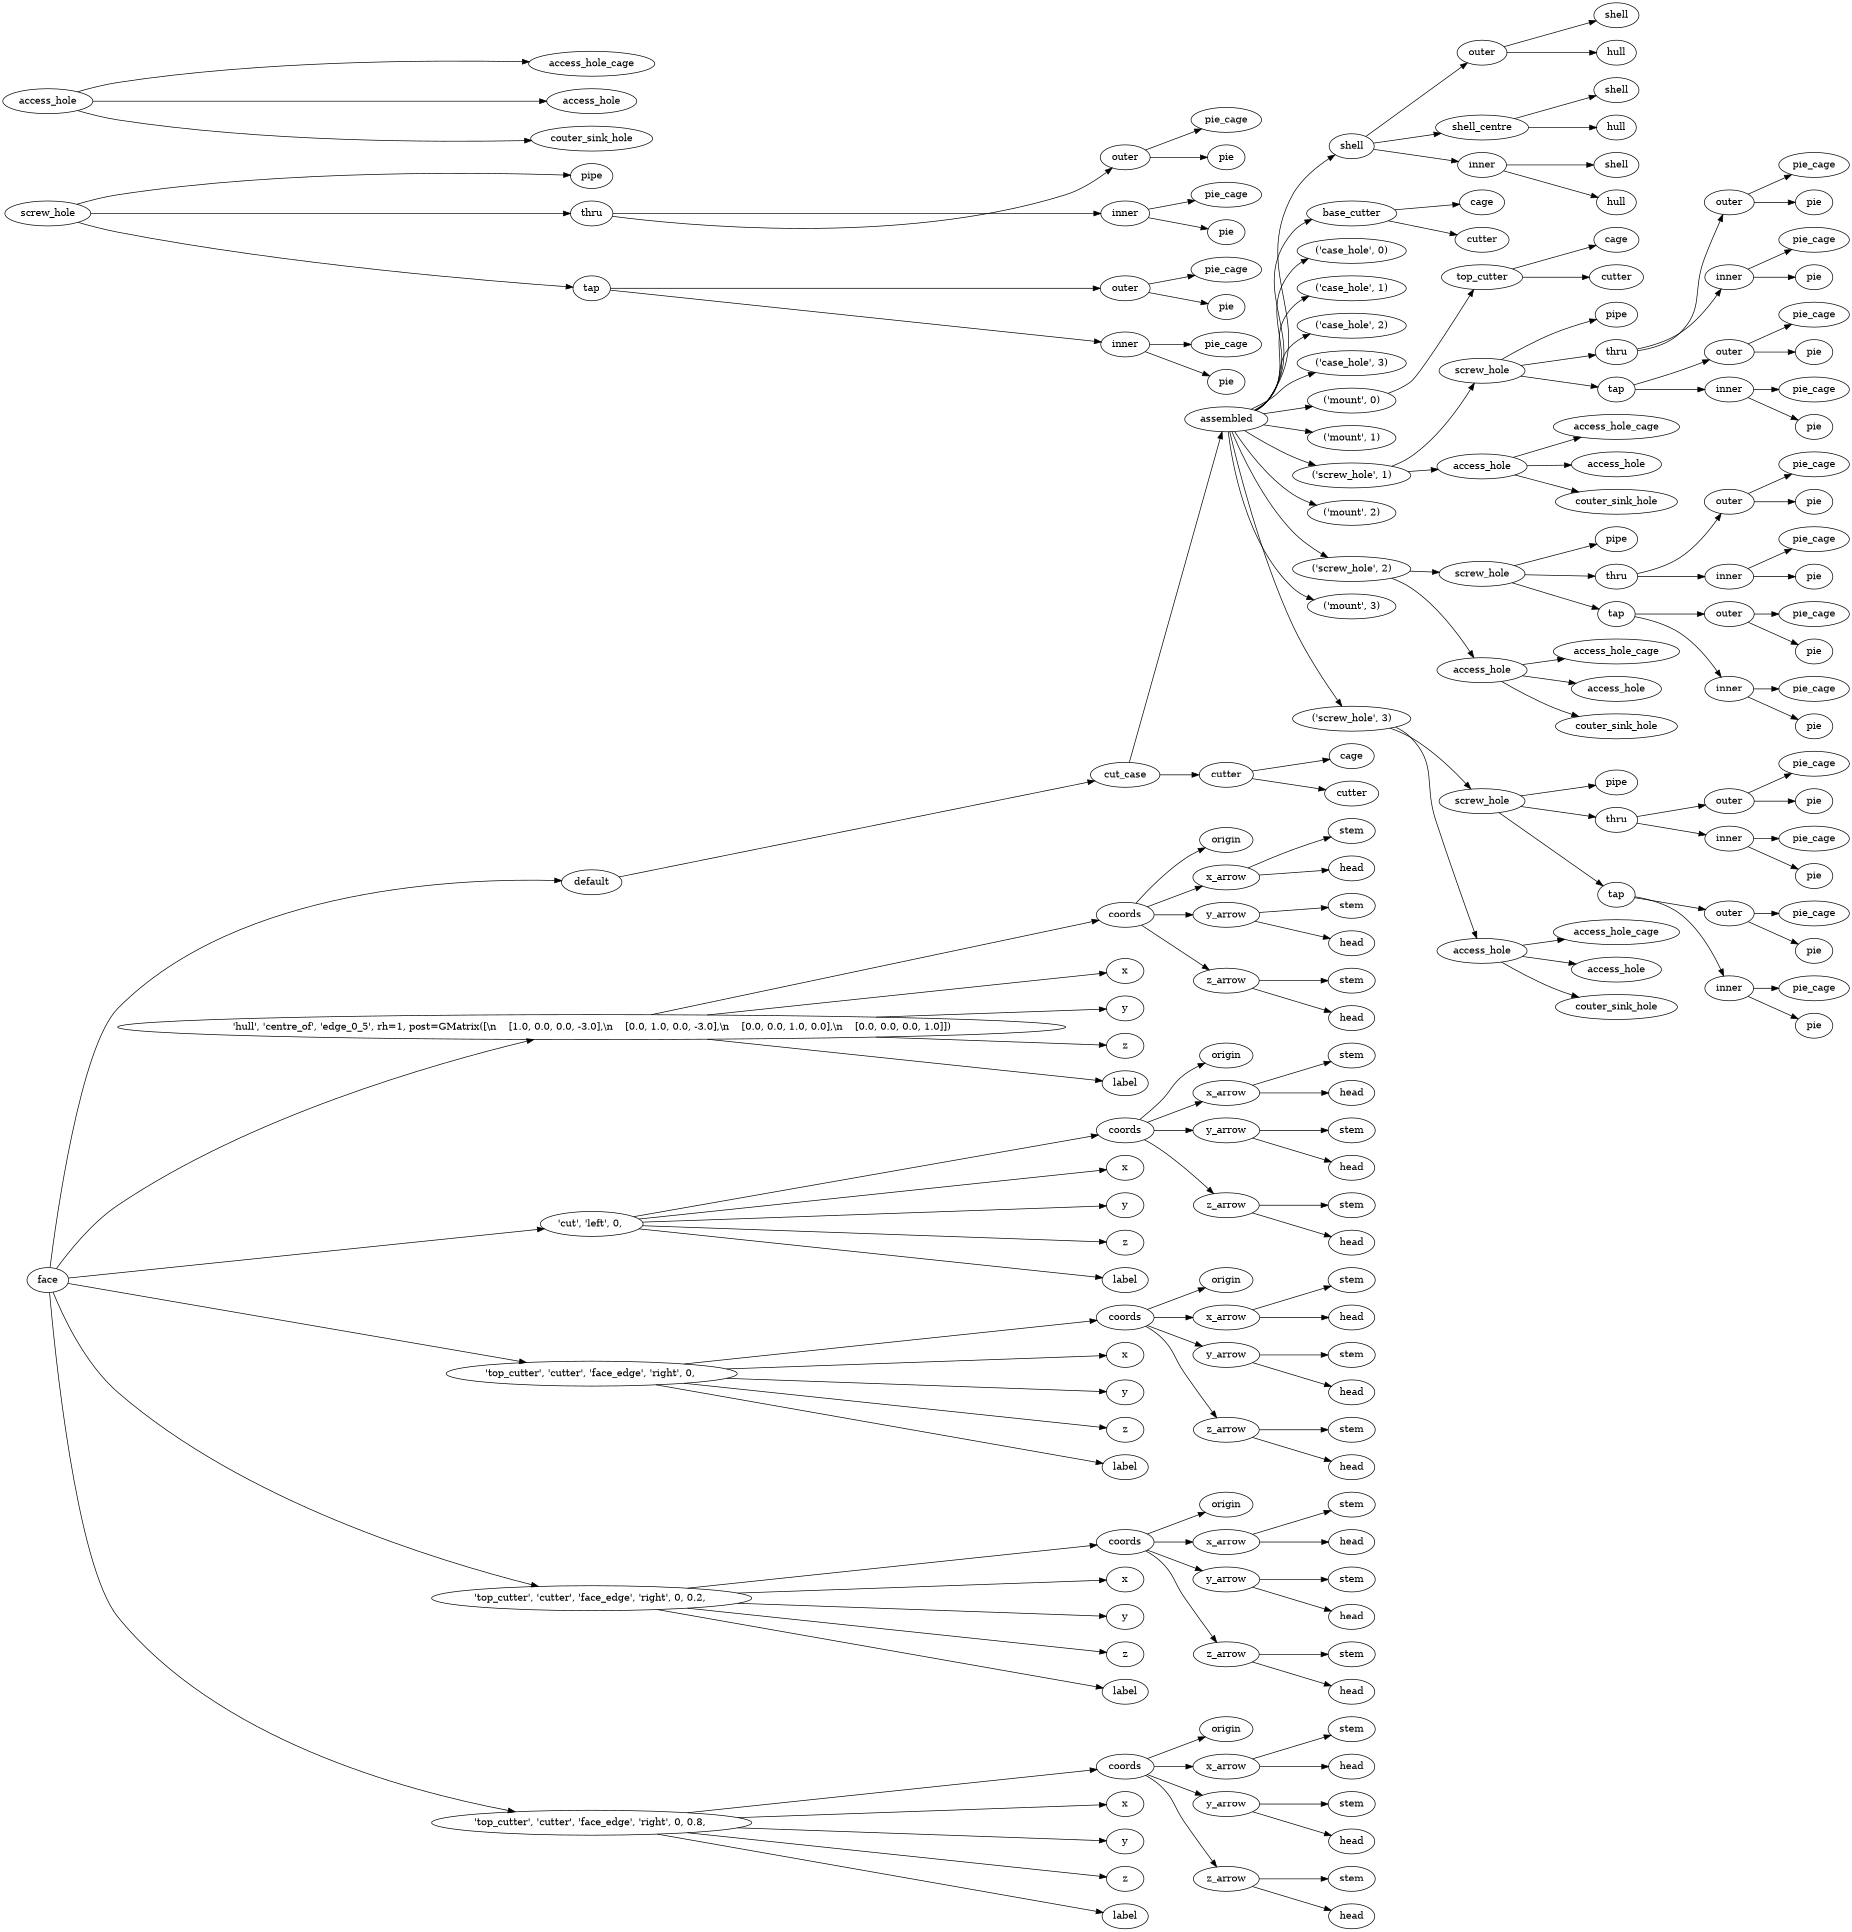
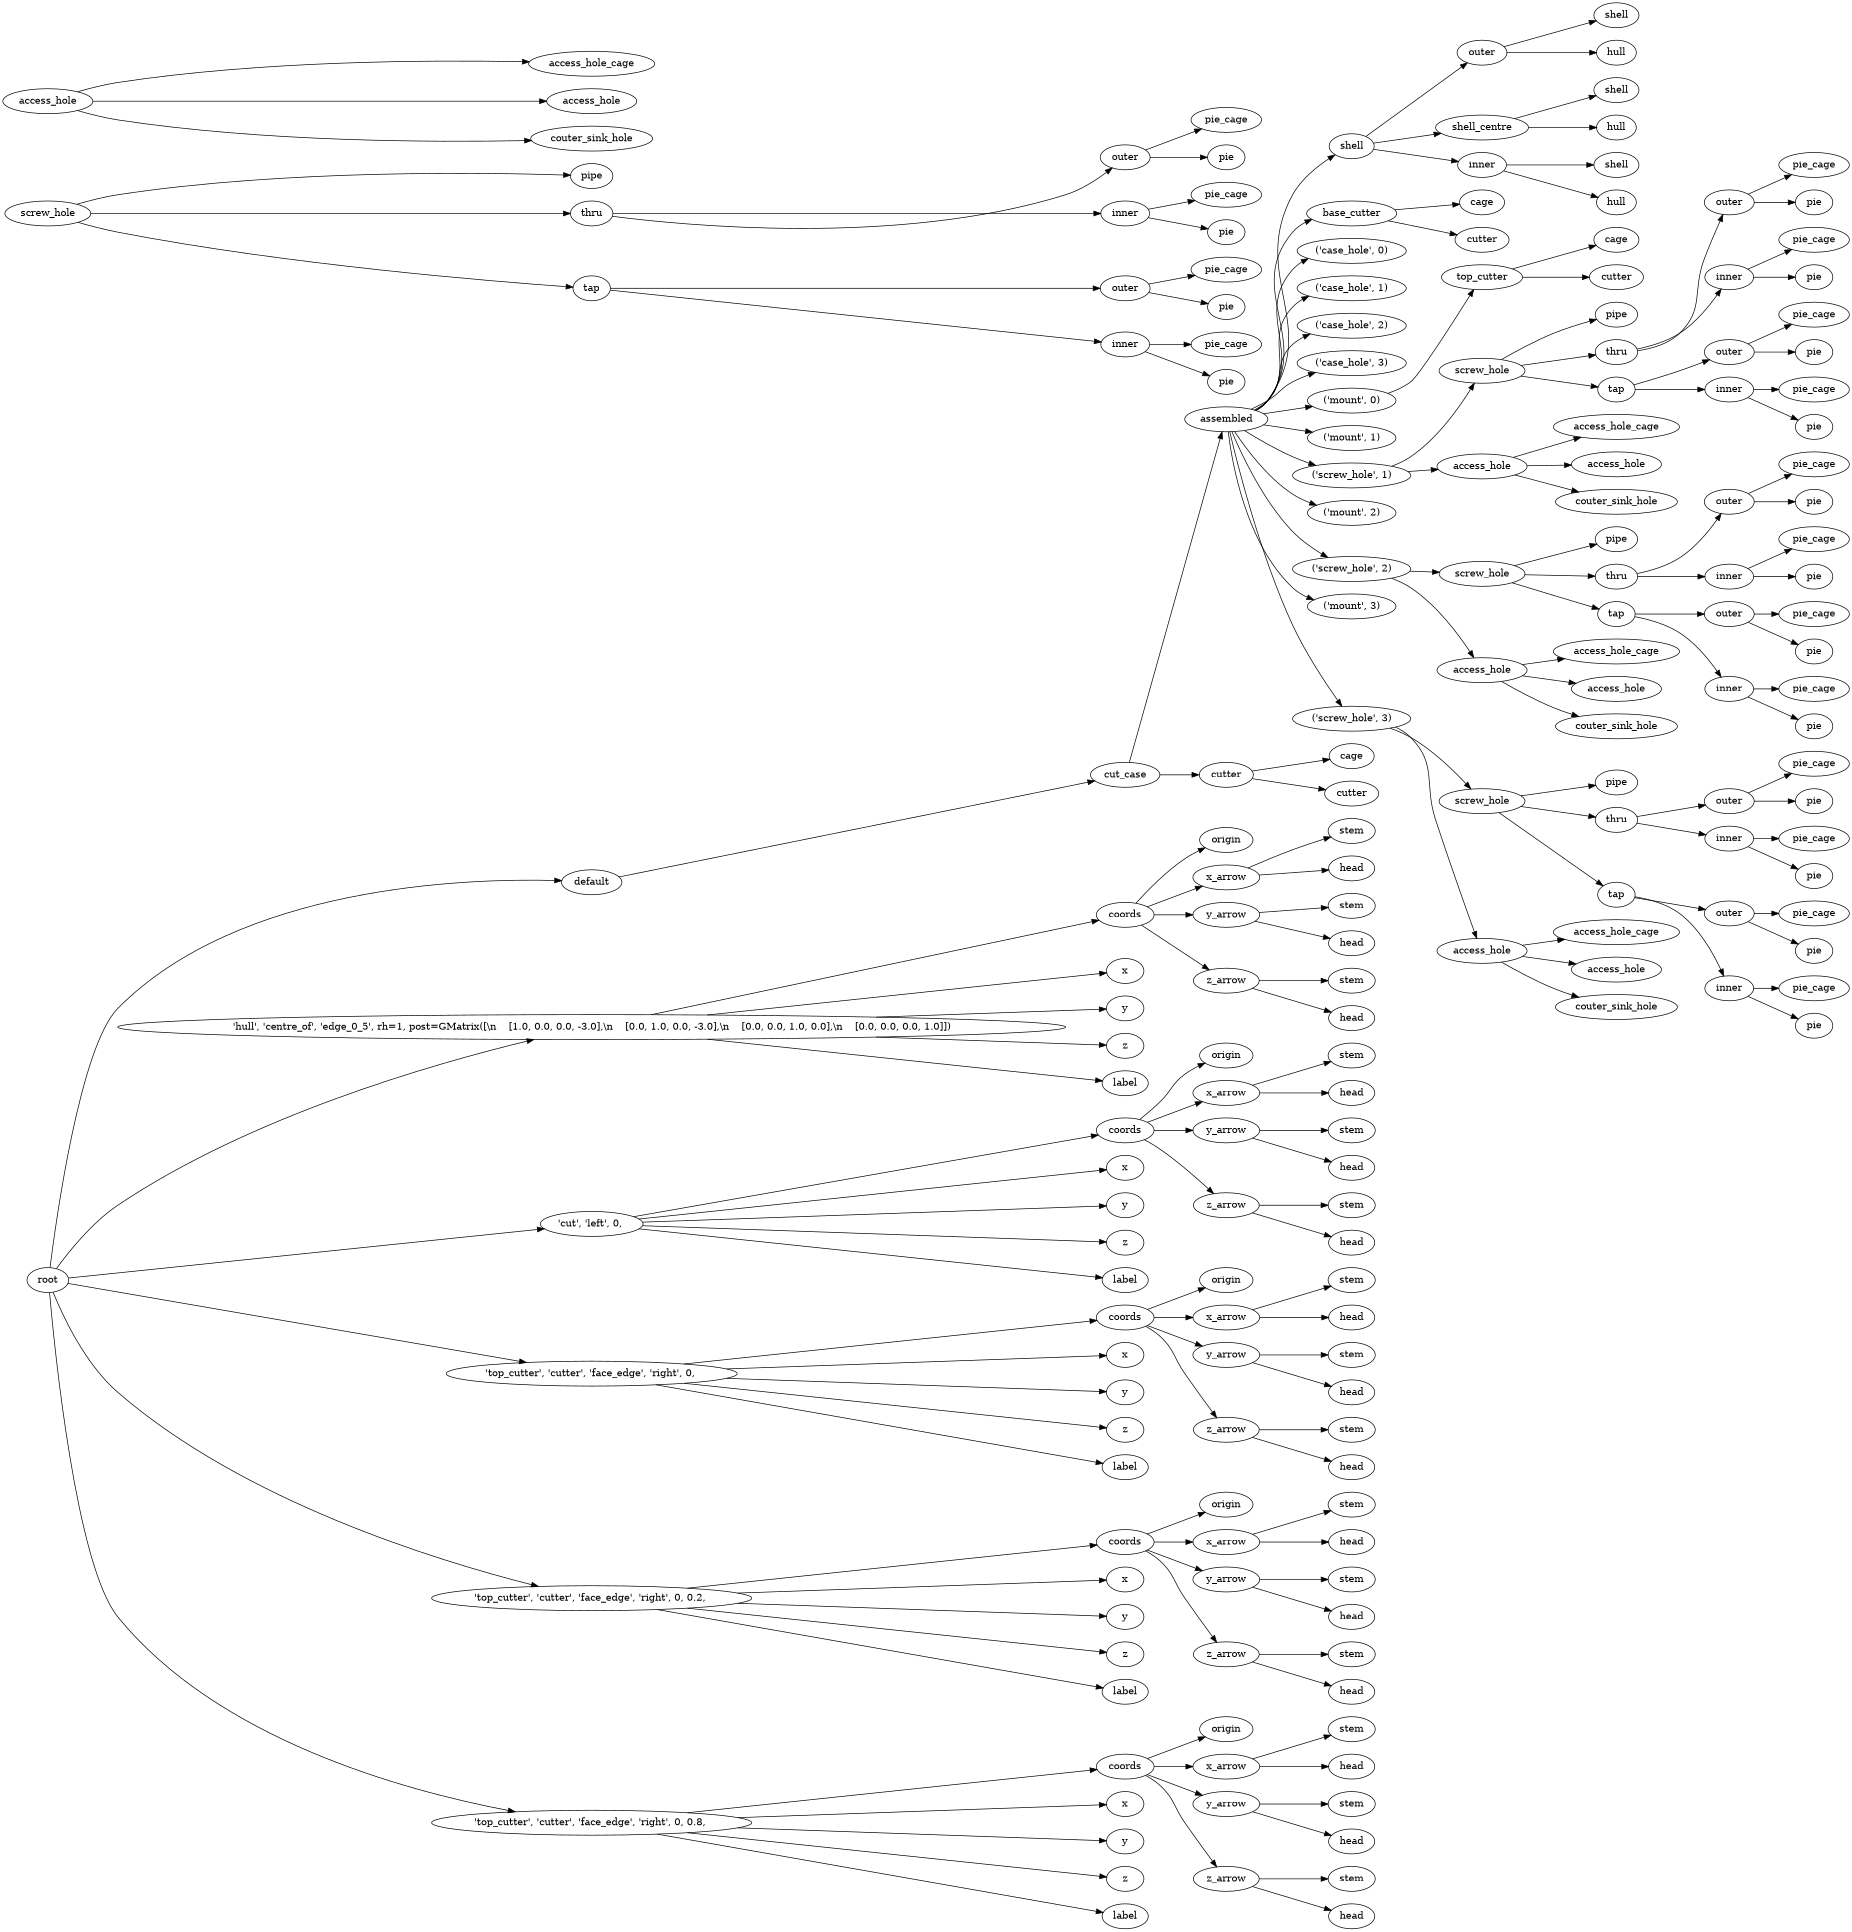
(48, 1280) -> (48, 1280)
